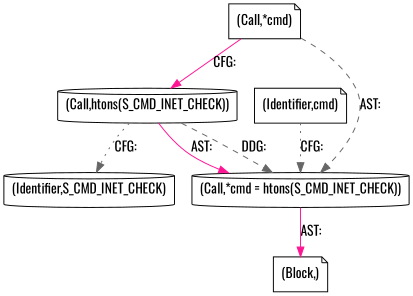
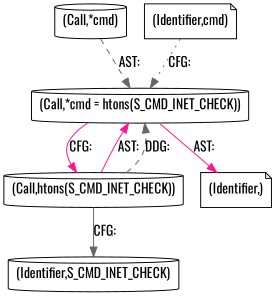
(265, 21) -> (91, 21)
(210, 61) -> (69, 140)
(113, 142) -> (94, 227)
(301, 274) -> (236, 190)
